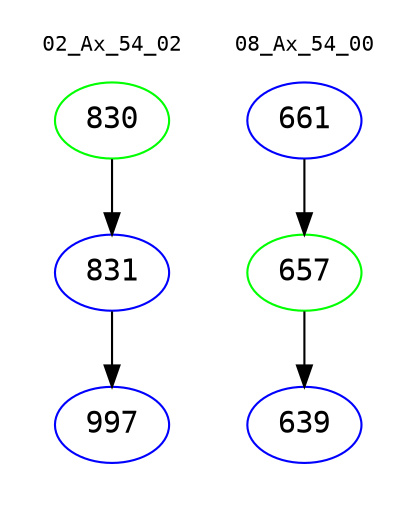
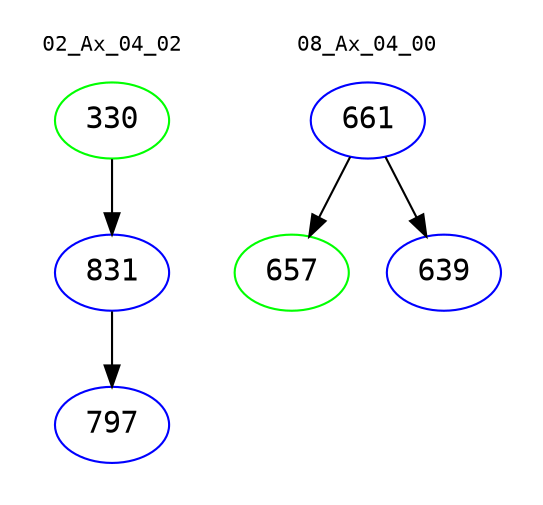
(113, 45) -> (113, 45)
(305, 45) -> (368, 45)
(112, 120) -> (112, 120)
(304, 338) -> (401, 187)
(112, 425) -> (112, 425)
